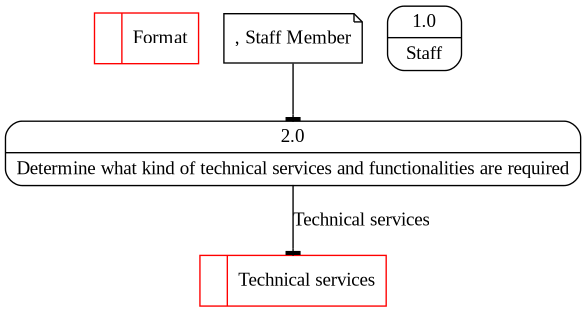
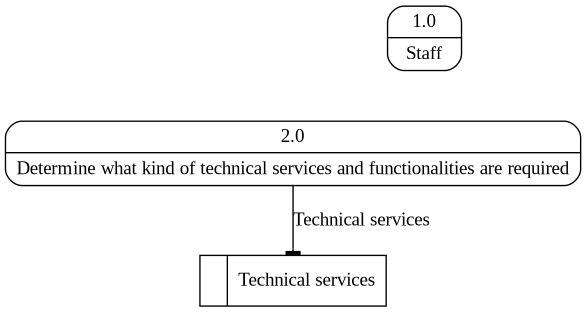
(147, 38) -> none
(293, 38) -> none
(293, 281) -> (293, 281)
